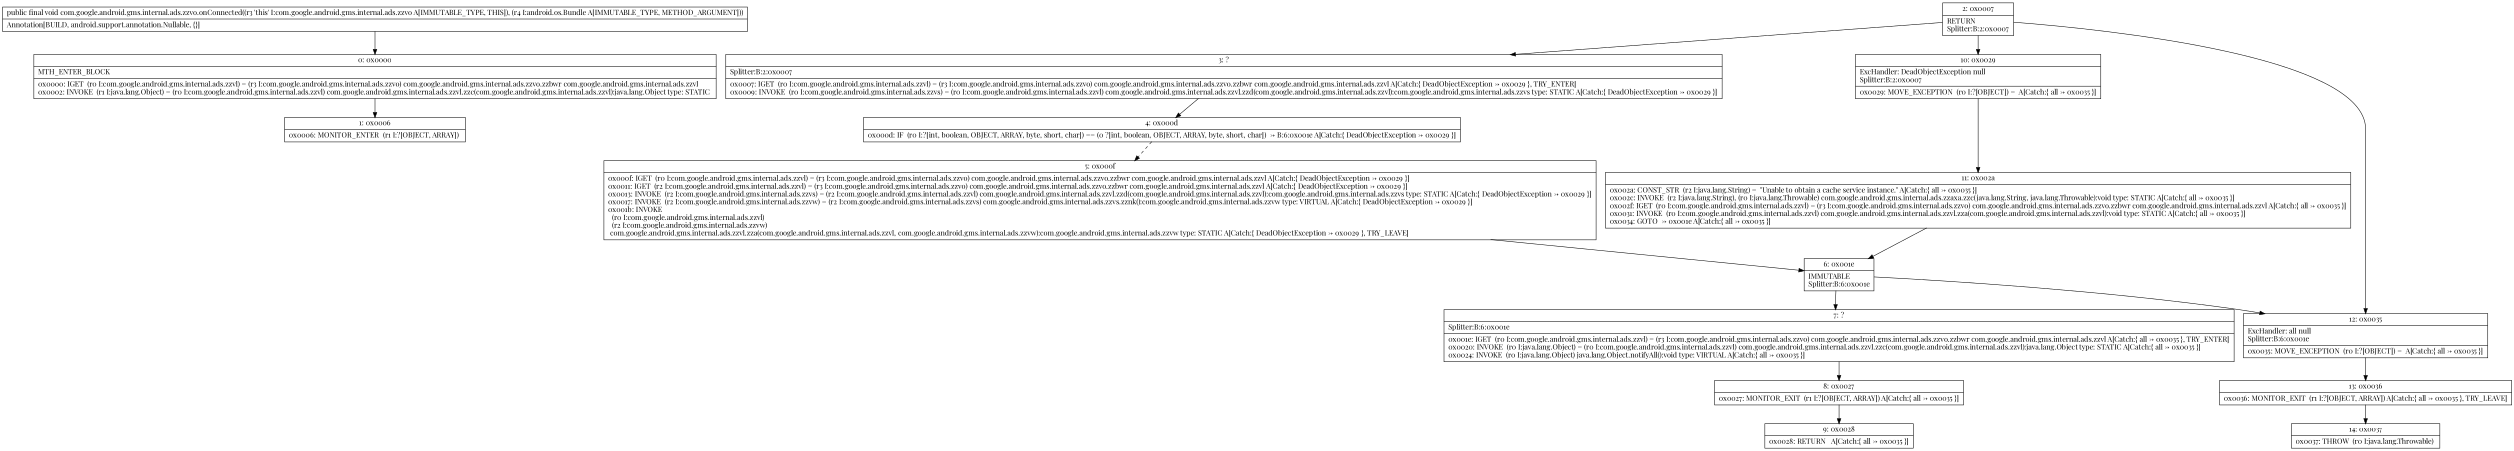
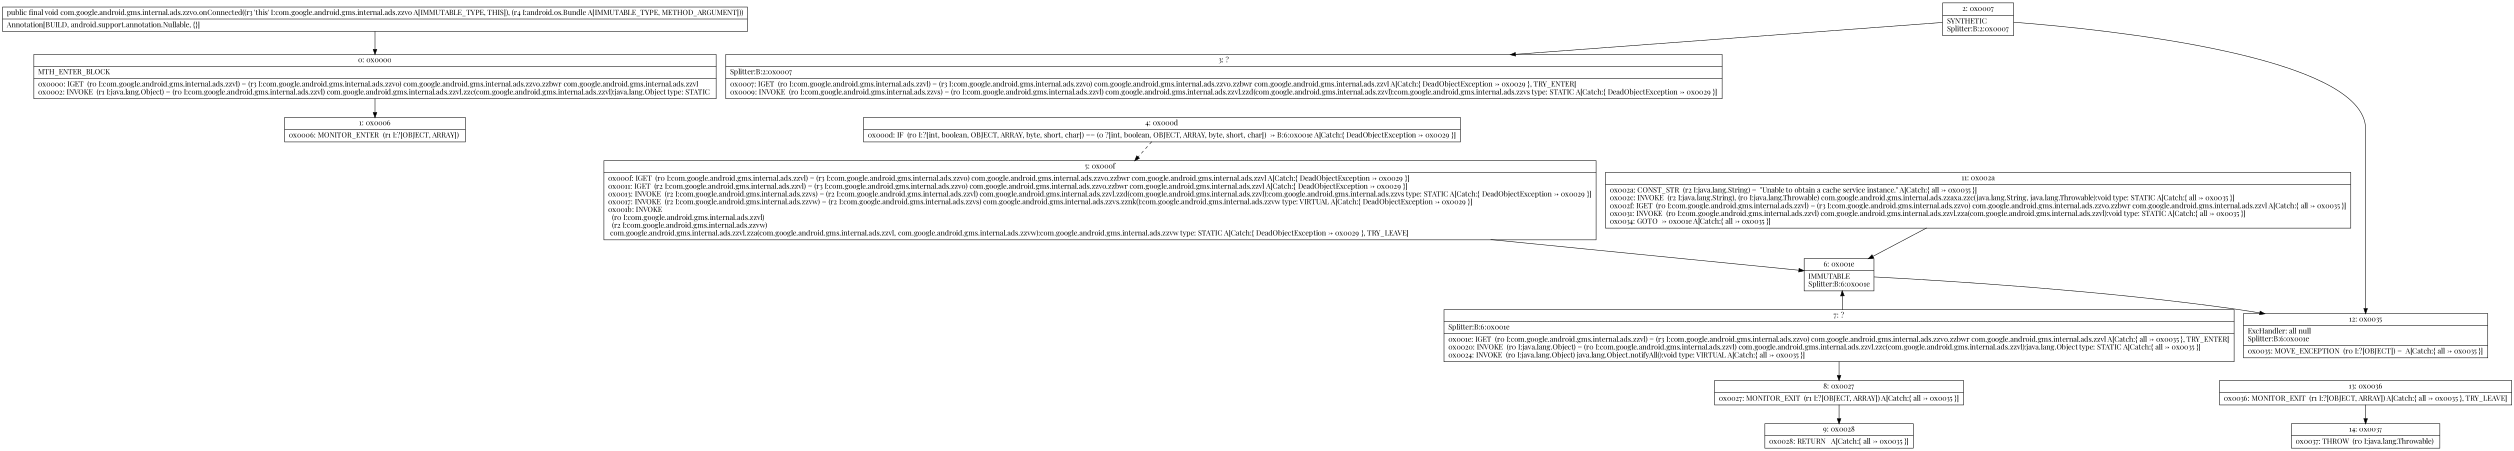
(1961, 21) -> (1967, 21)
(1978, 77) -> none
(1189, 106) -> none
(1836, 298) -> (1843, 303)
(2366, 367) -> none
